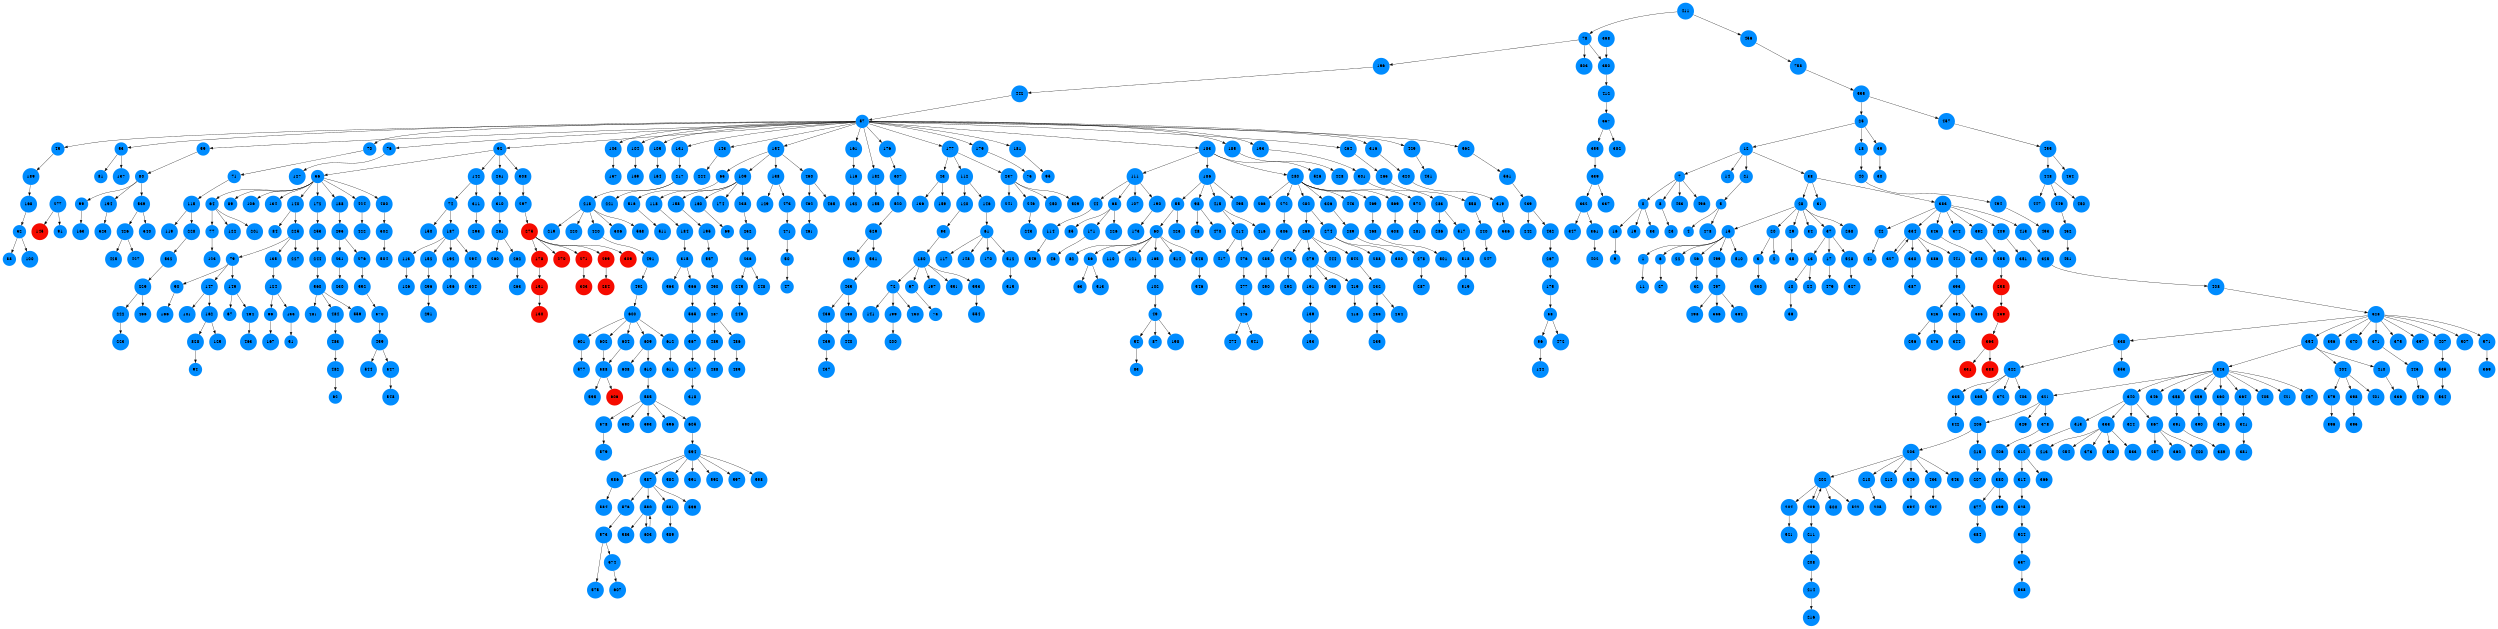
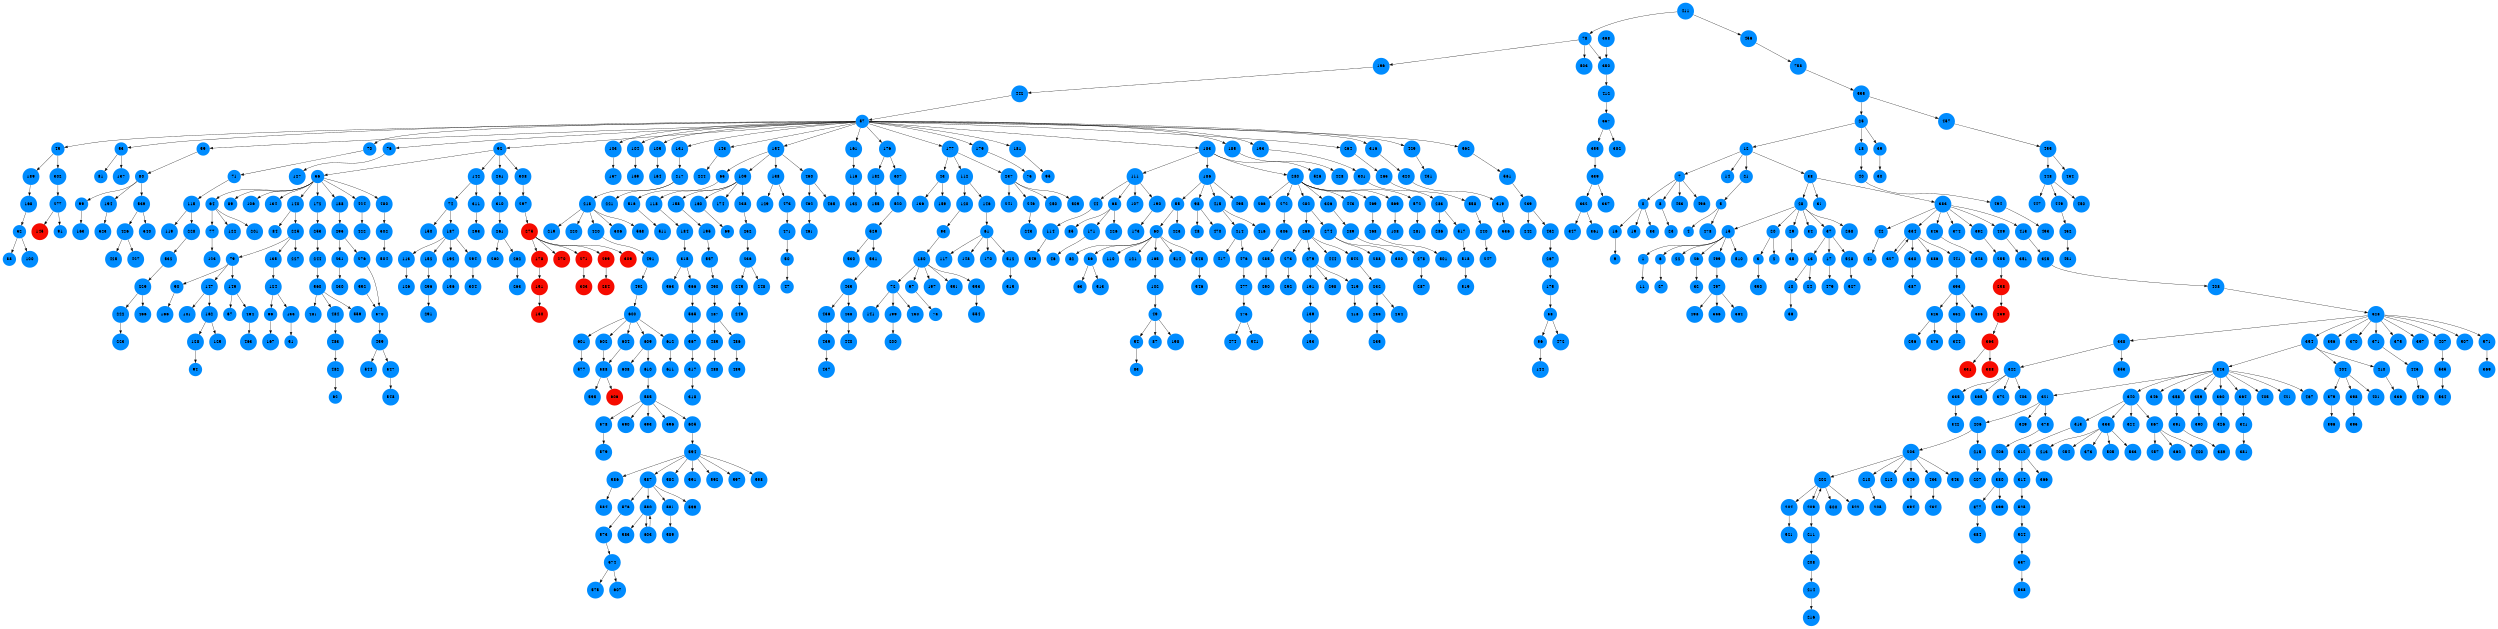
(869, 147) -> (882, 161)
none -> (58, 177)
(1395, 232) -> (1395, 232)
(1595, 259) -> none
(362, 272) -> (375, 284)
(195, 342) -> (195, 342)
(600, 561) -> (605, 575)
